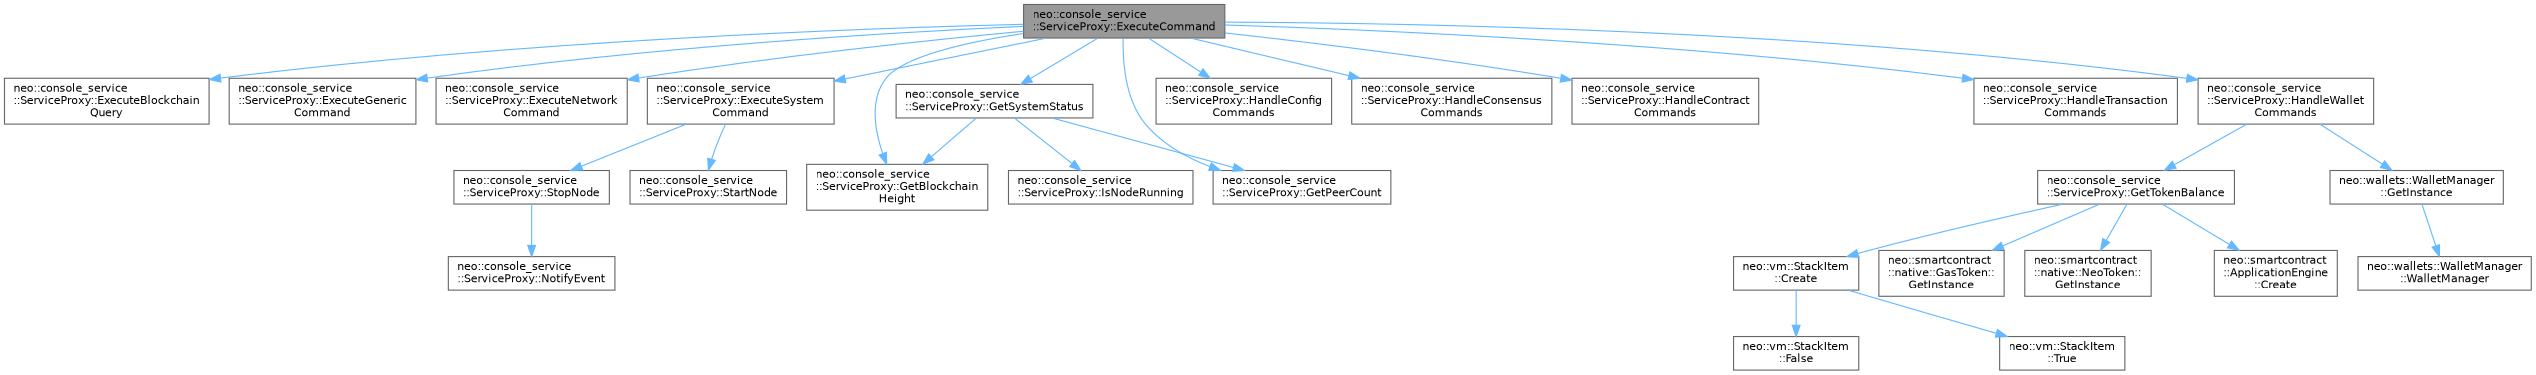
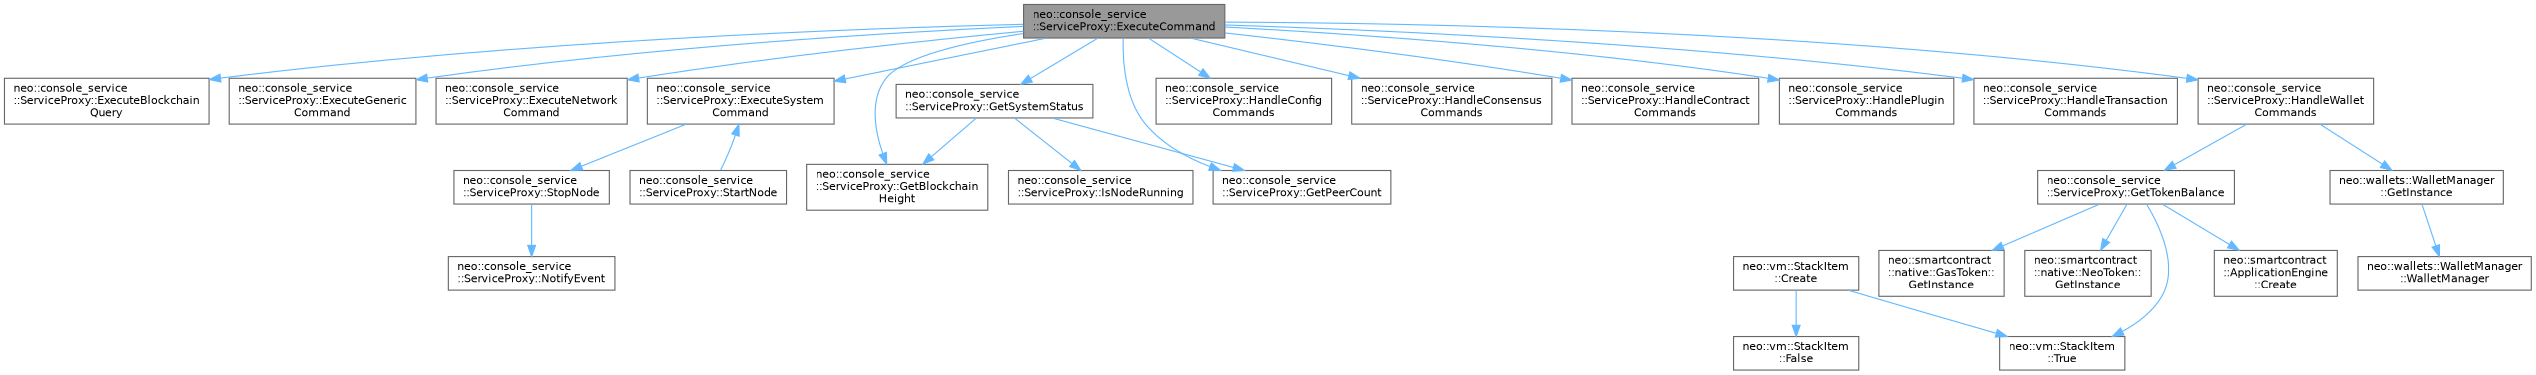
none -> (1867, 101)
(718, 142) -> (729, 153)
(1960, 228) -> (2168, 275)
